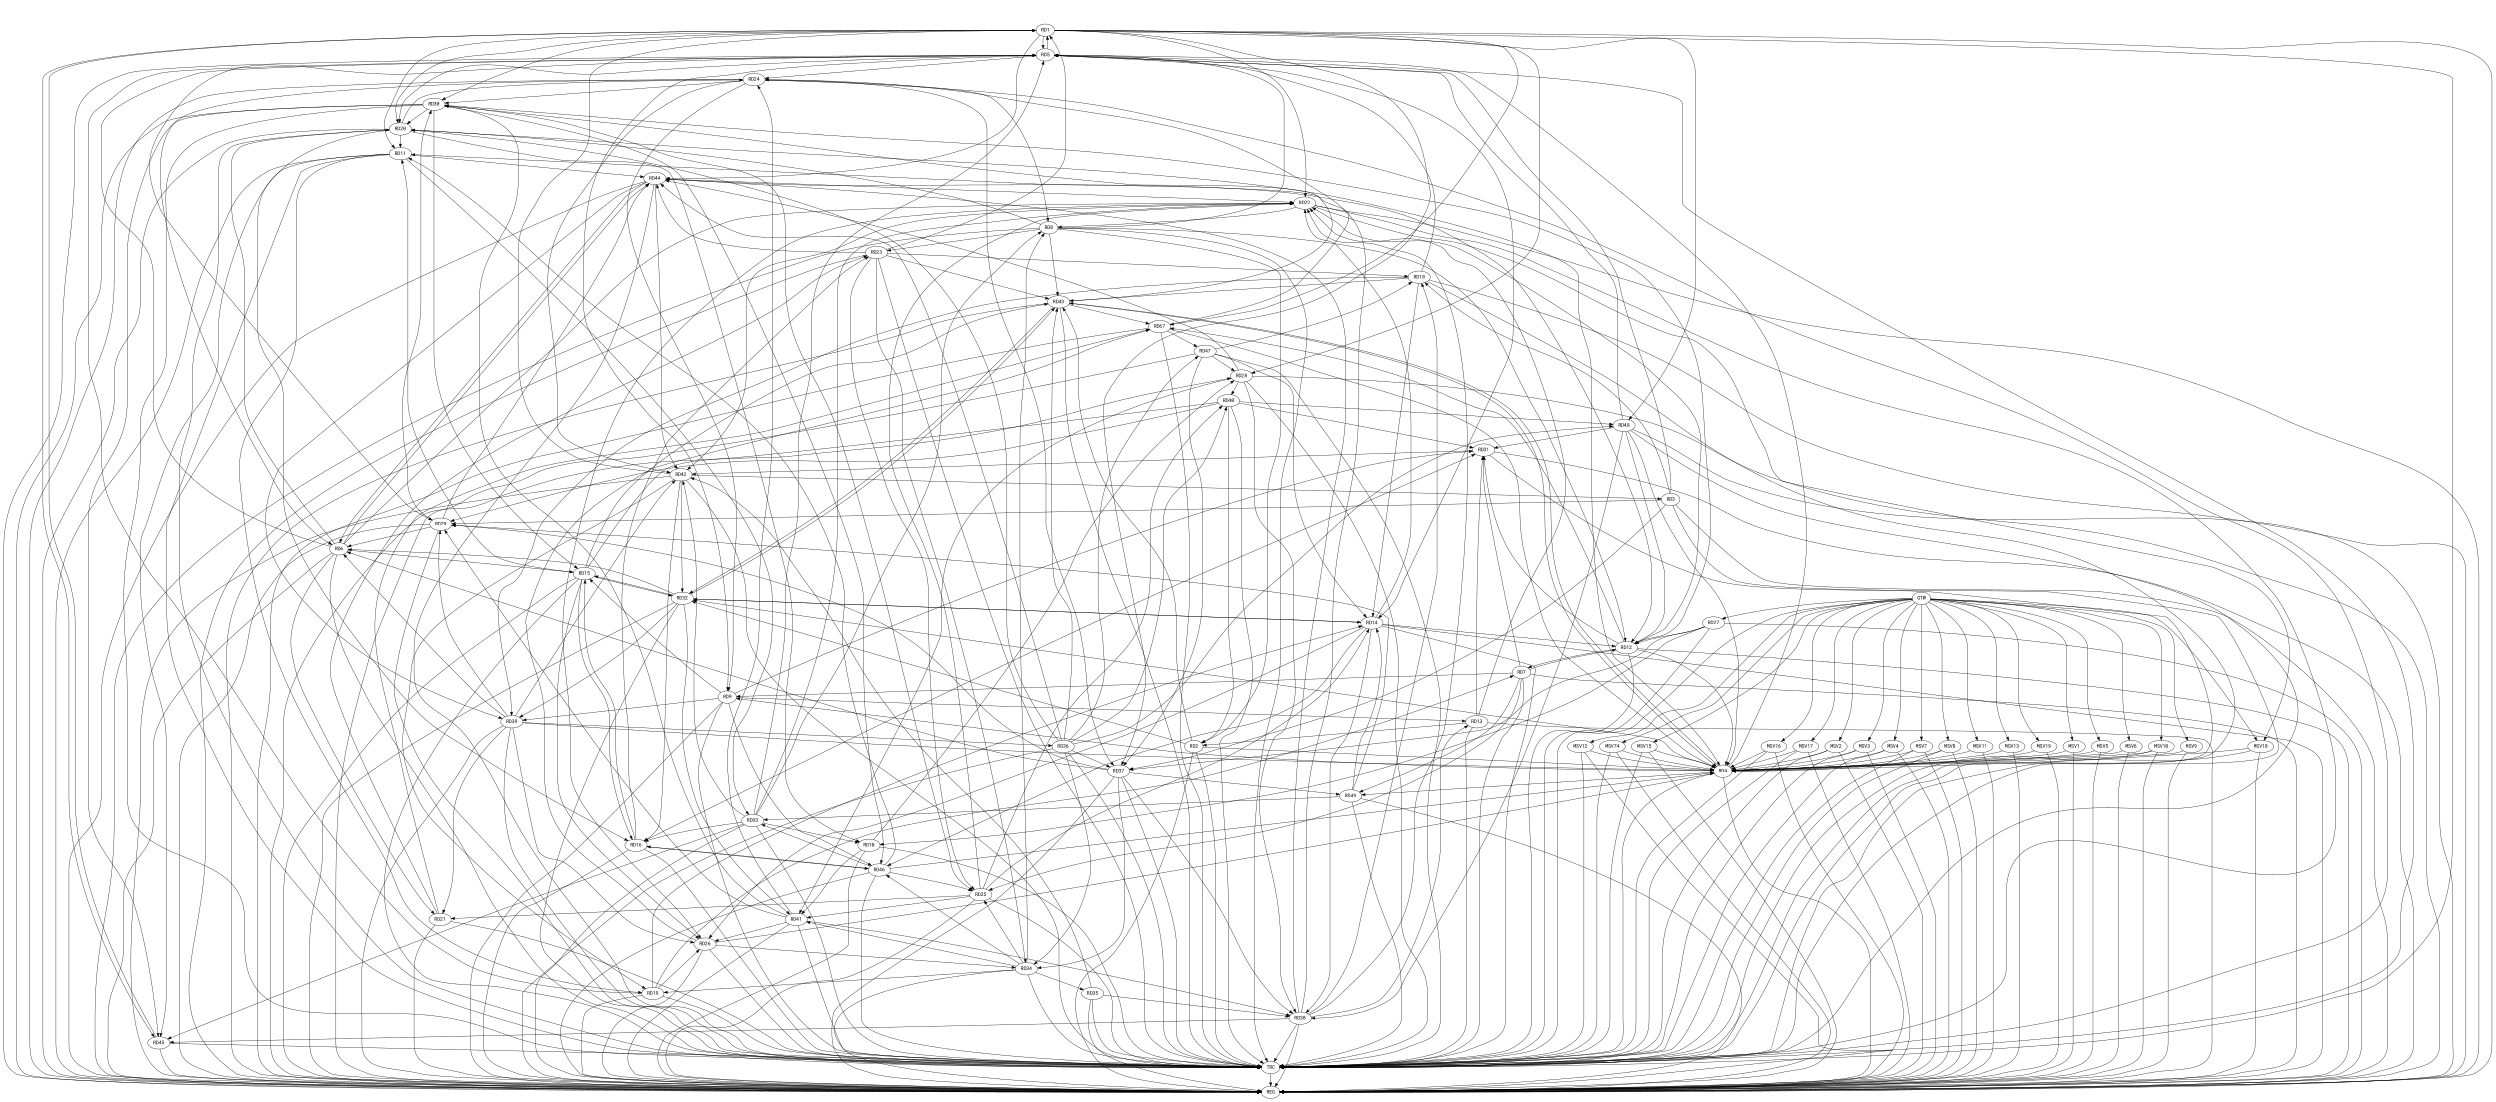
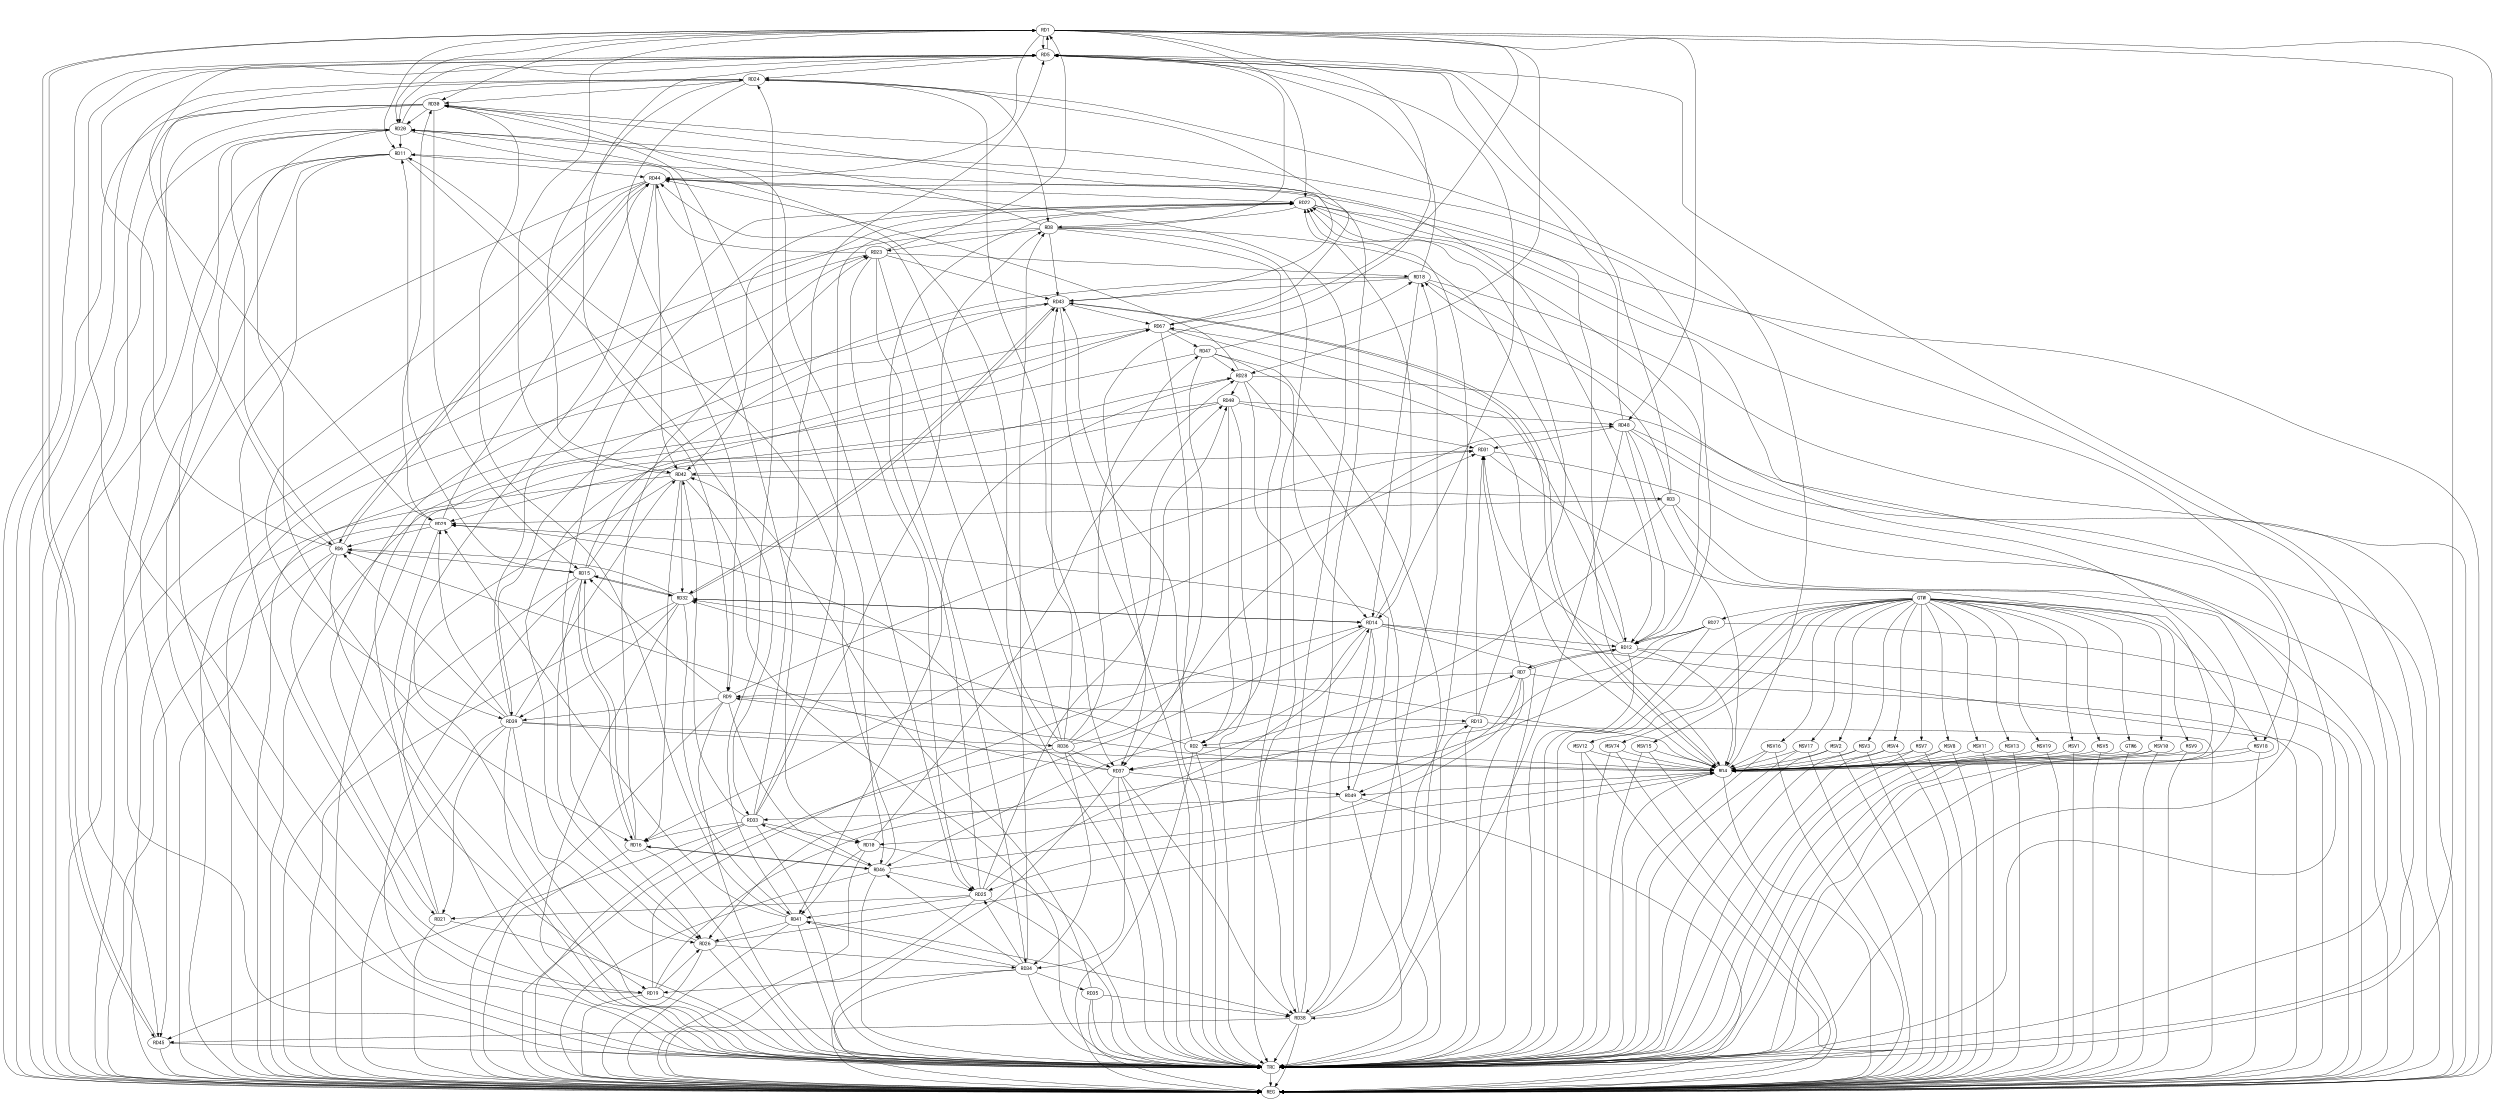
(757, 217) -> (731, 236)
(1373, 712) -> (1367, 709)
(2131, 746) -> (2131, 746)
